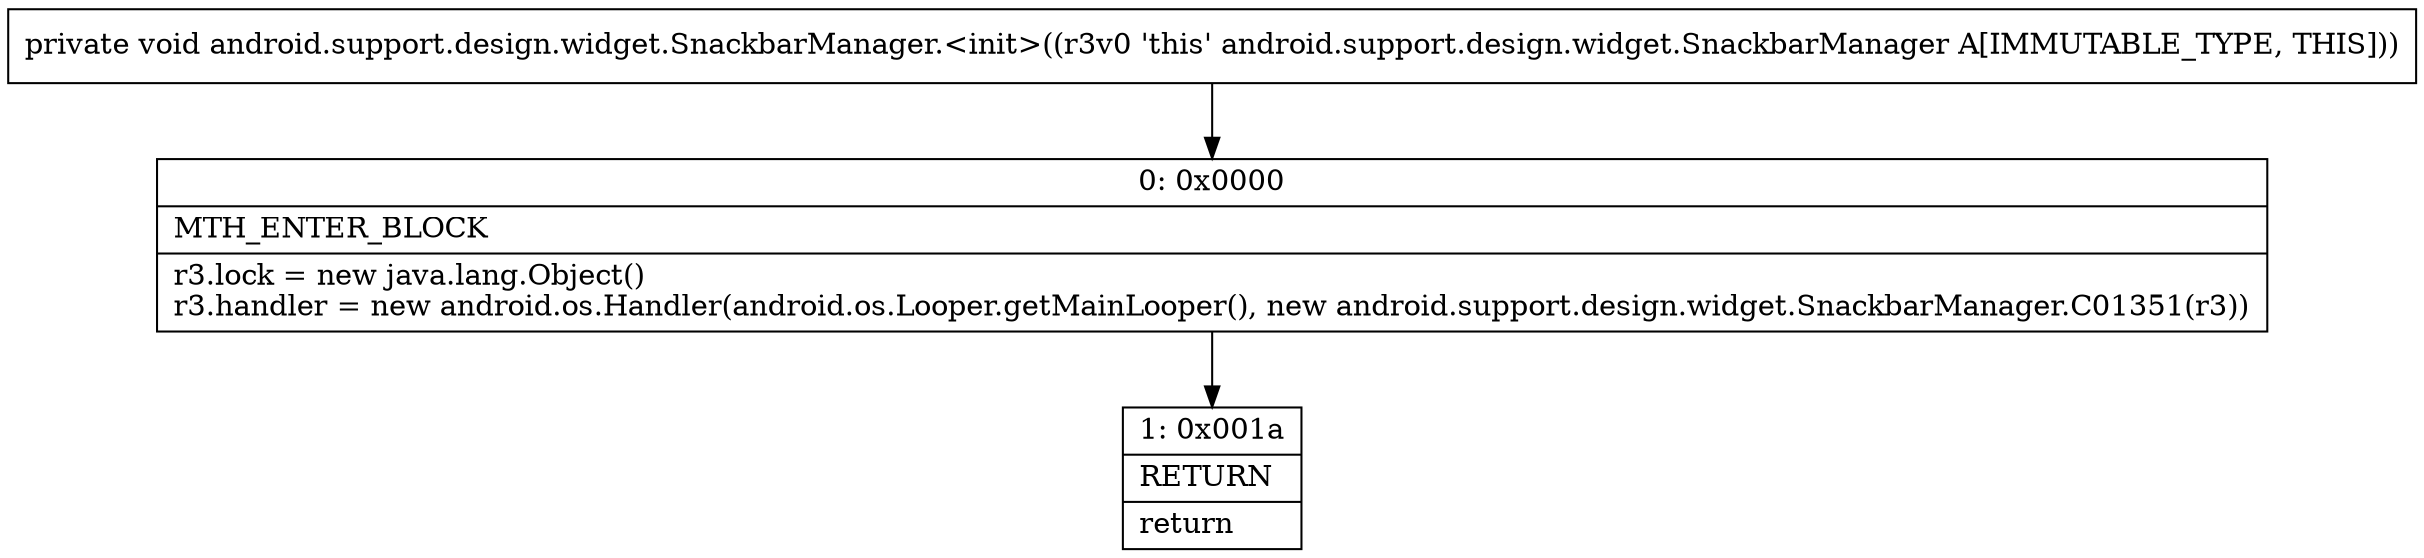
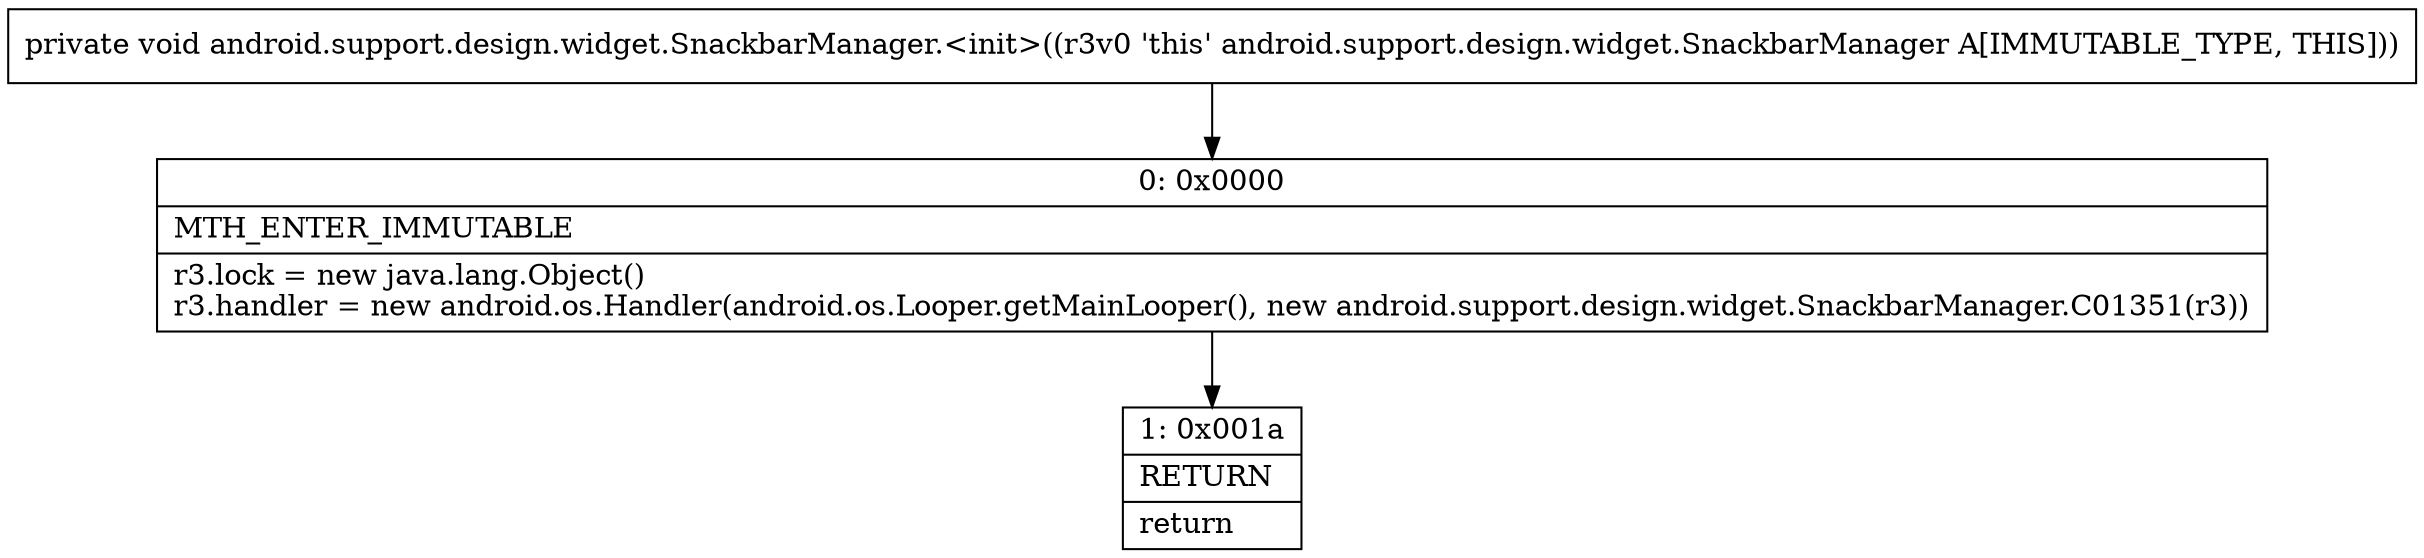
(332, 229) -> (375, 229)
